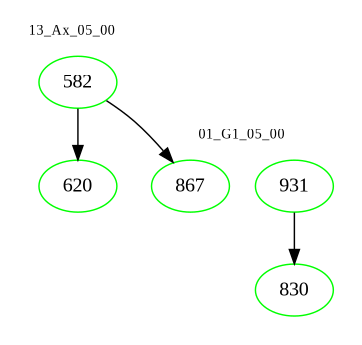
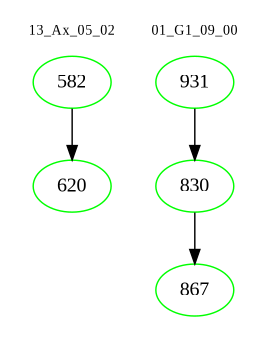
(73, 31) -> (73, 31)
(149, 135) -> (195, 231)
(242, 135) -> (196, 31)
